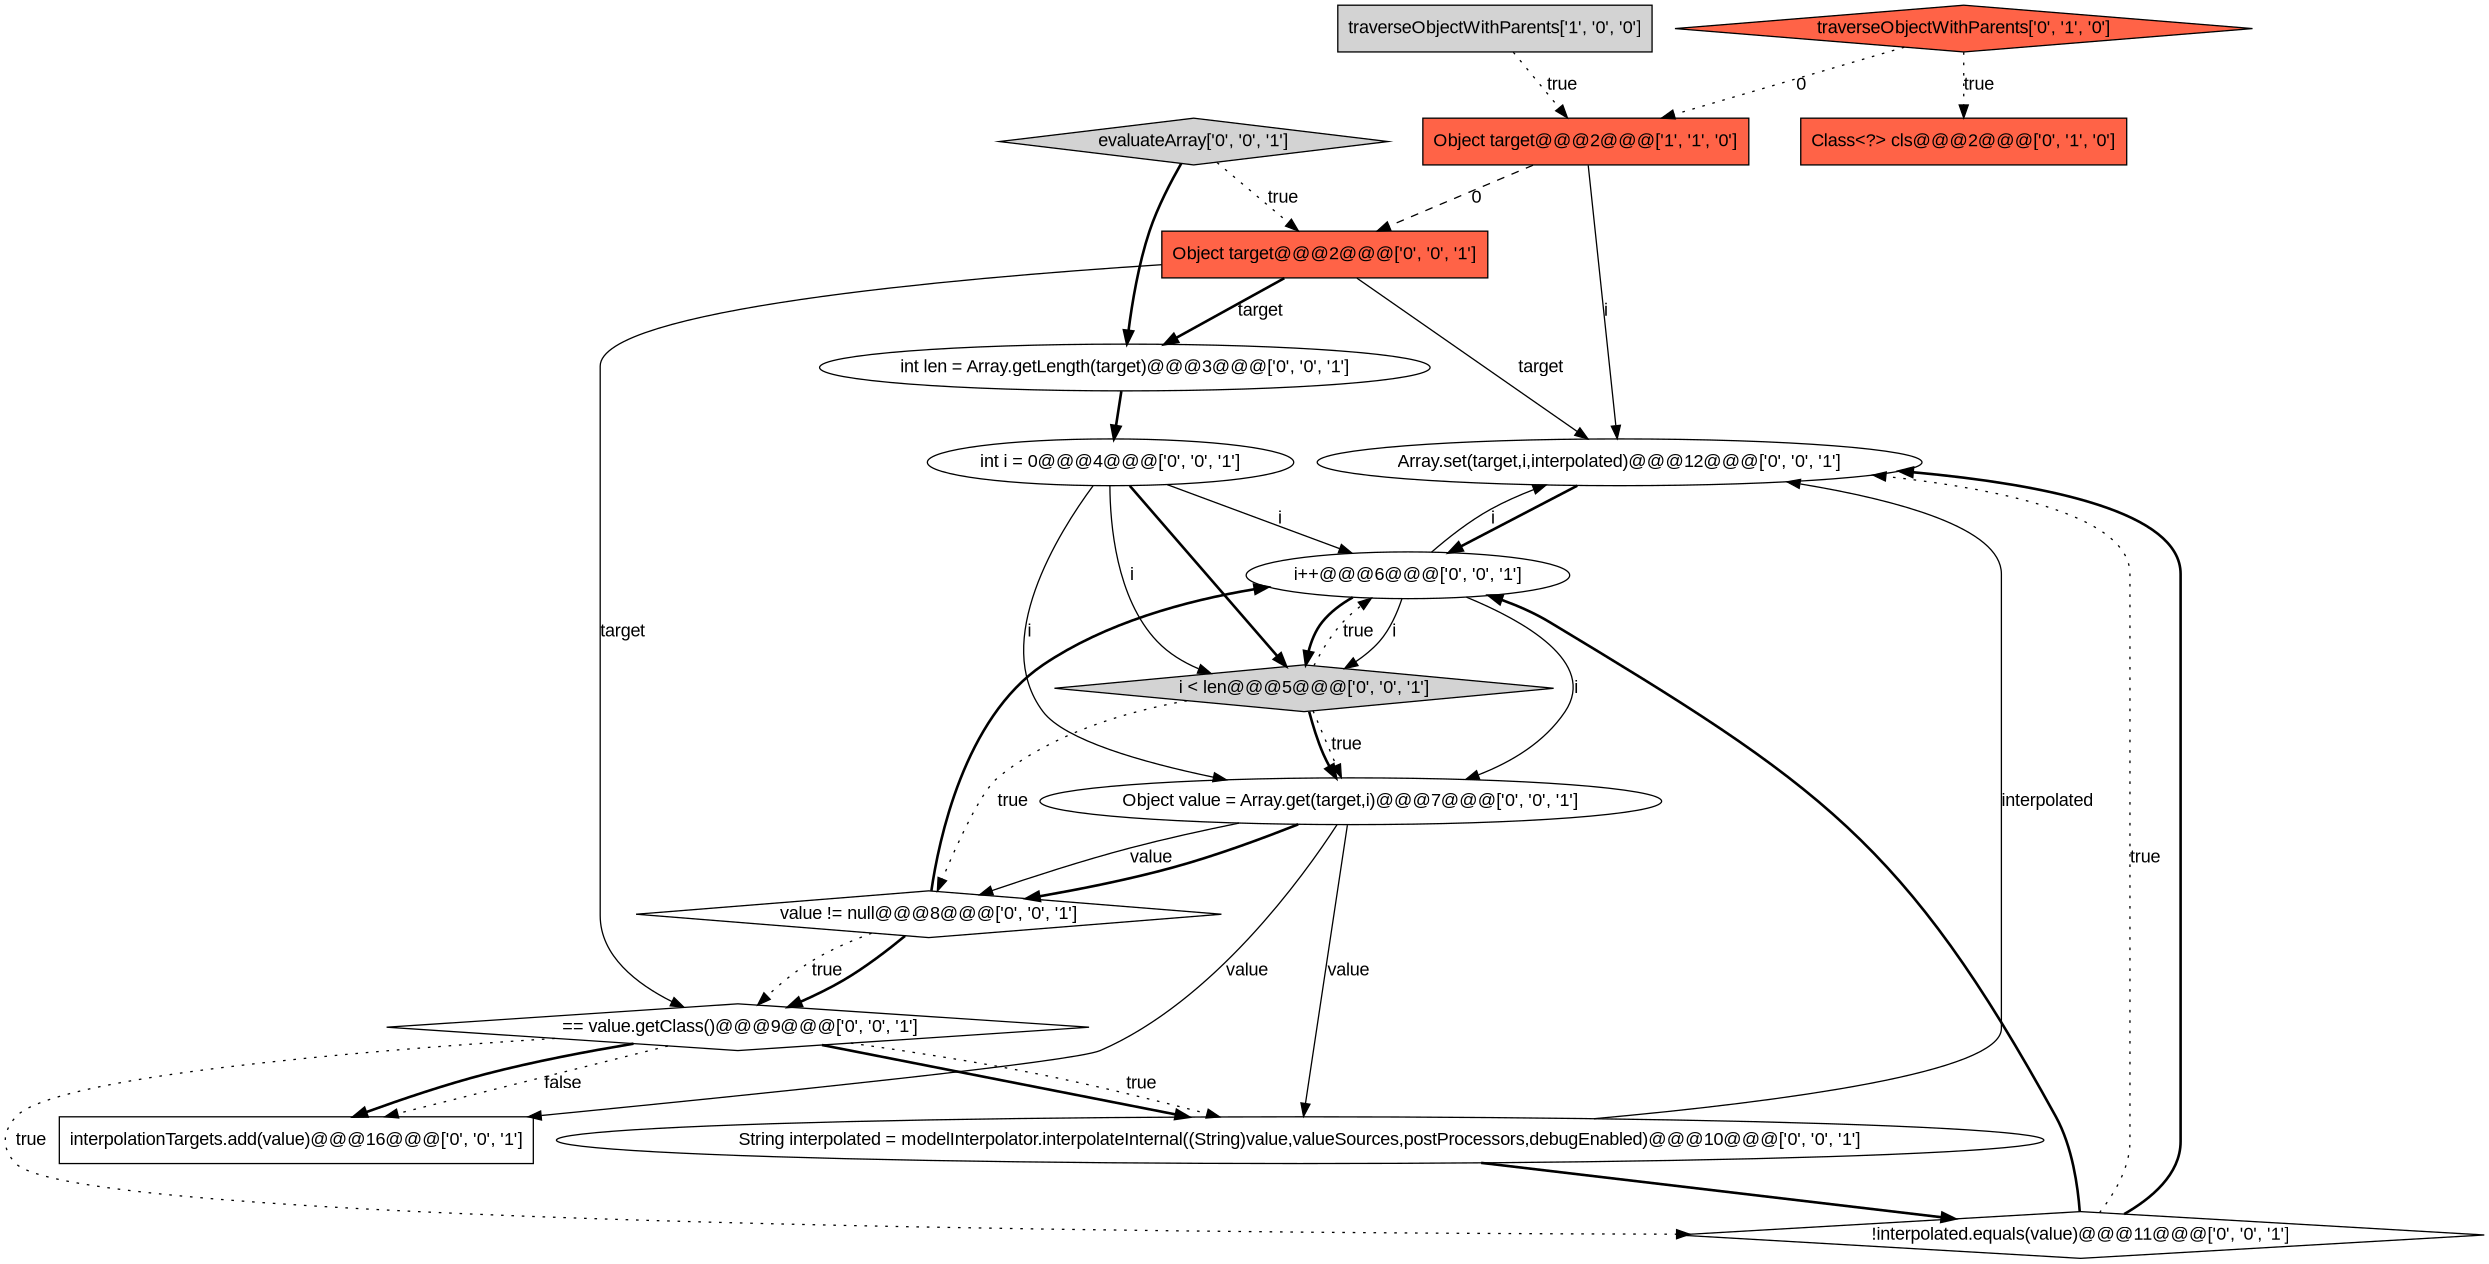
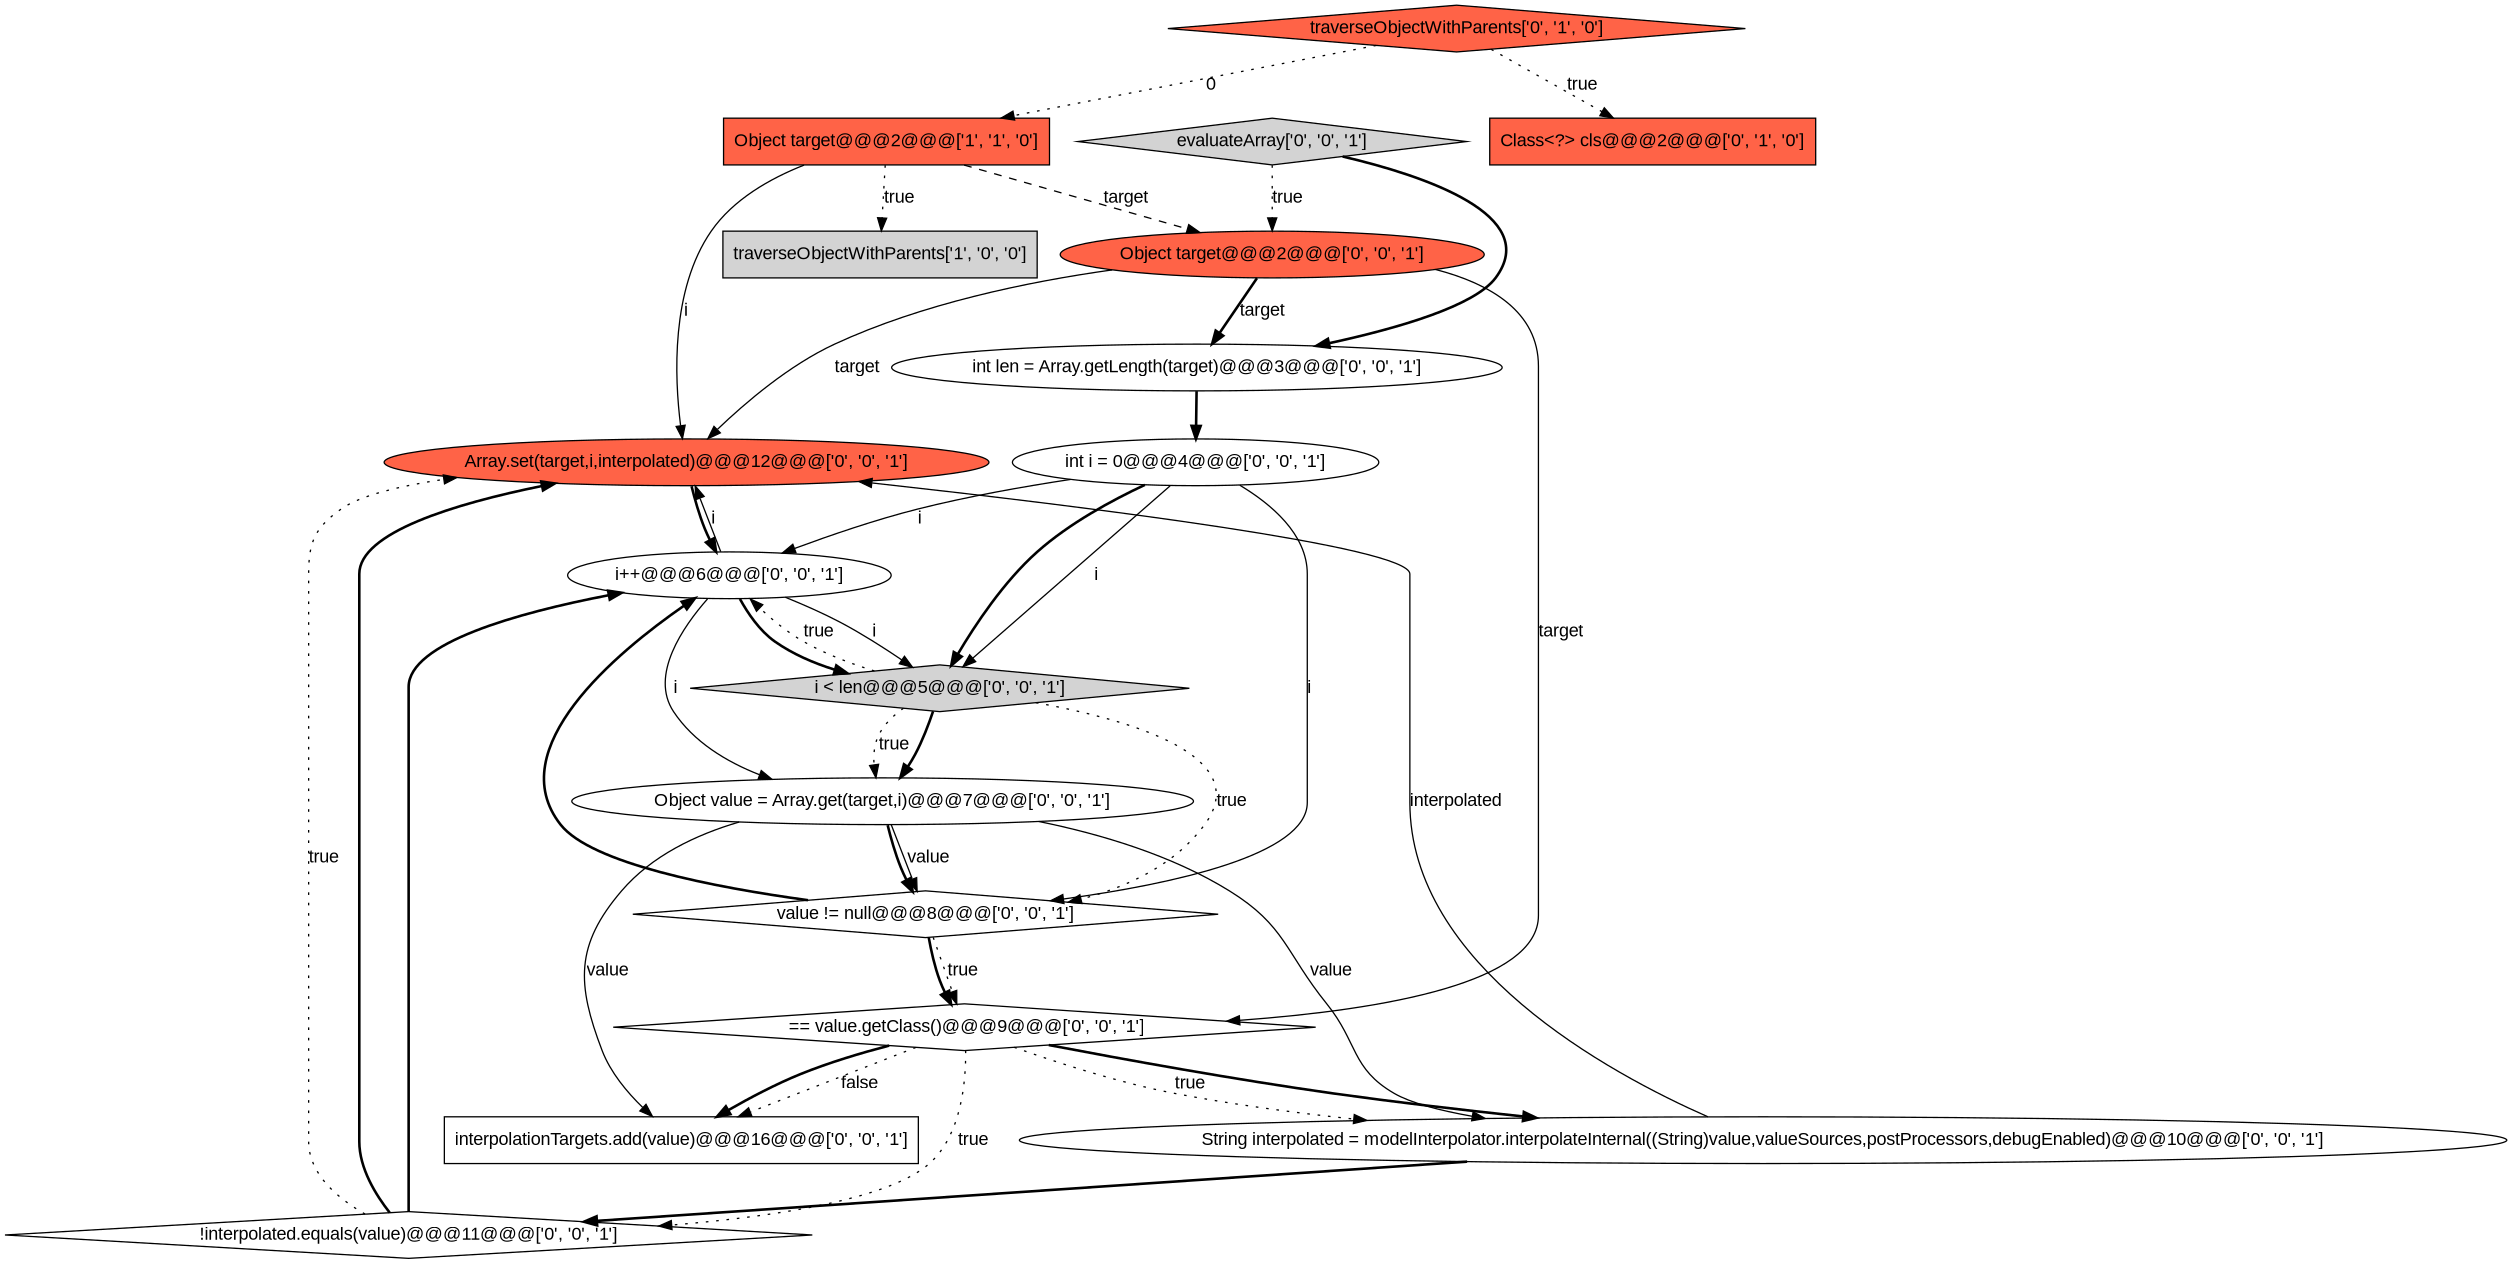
(1536, 80) -> (884, 192)
(1477, 198) -> (1126, 198)
(1325, 255) -> (1272, 255)
(1620, 462) -> (687, 462)
(1034, 694) -> (1307, 767)
